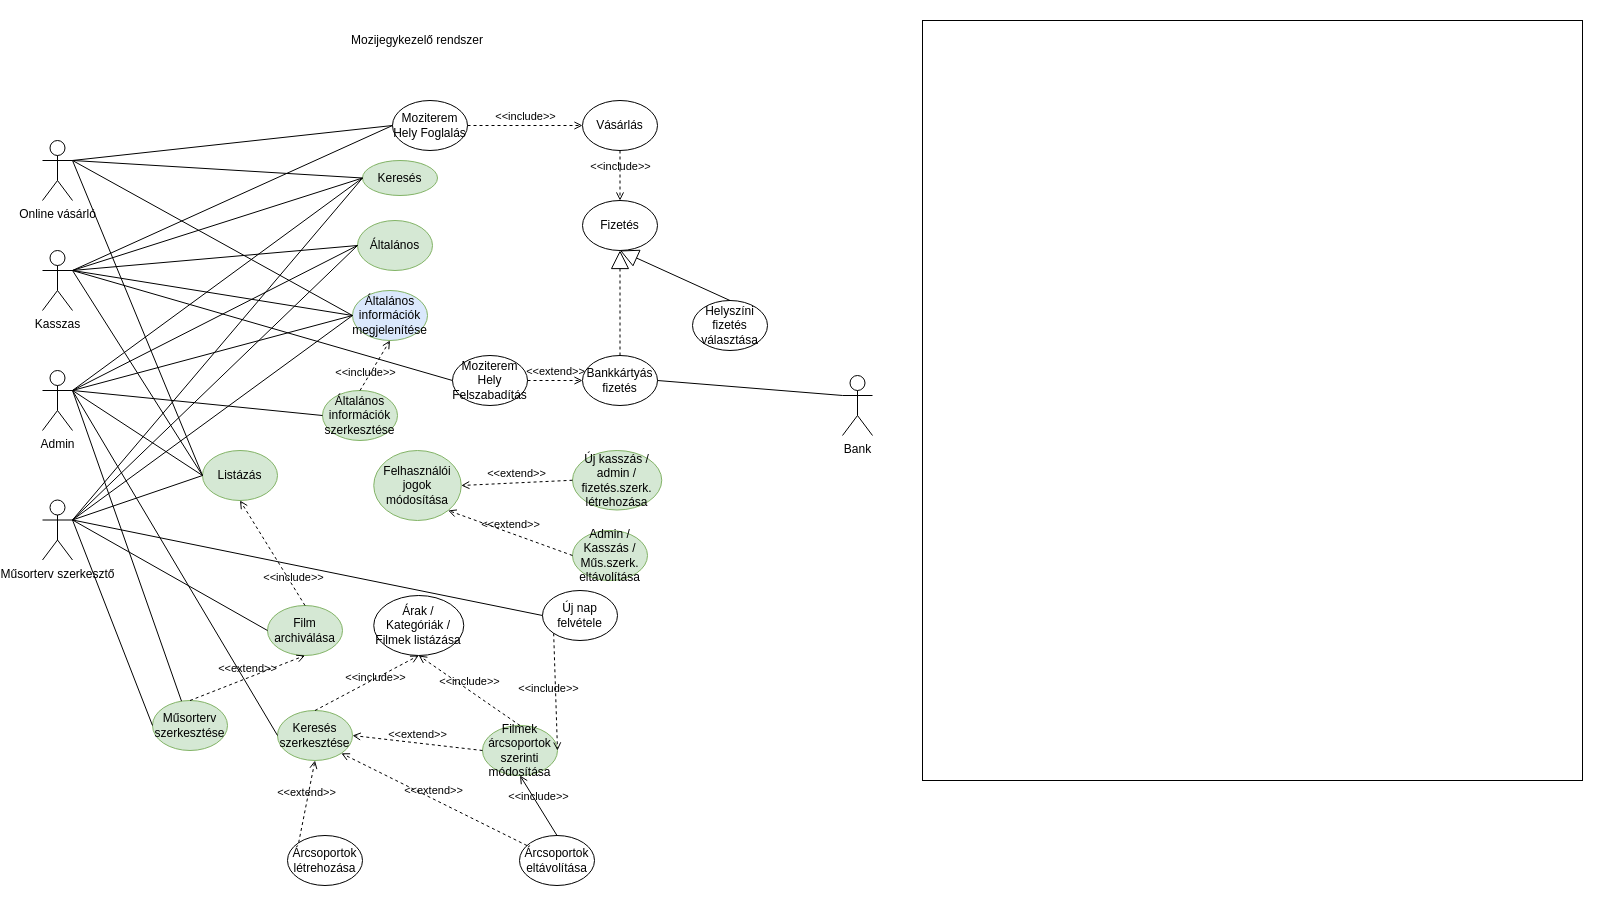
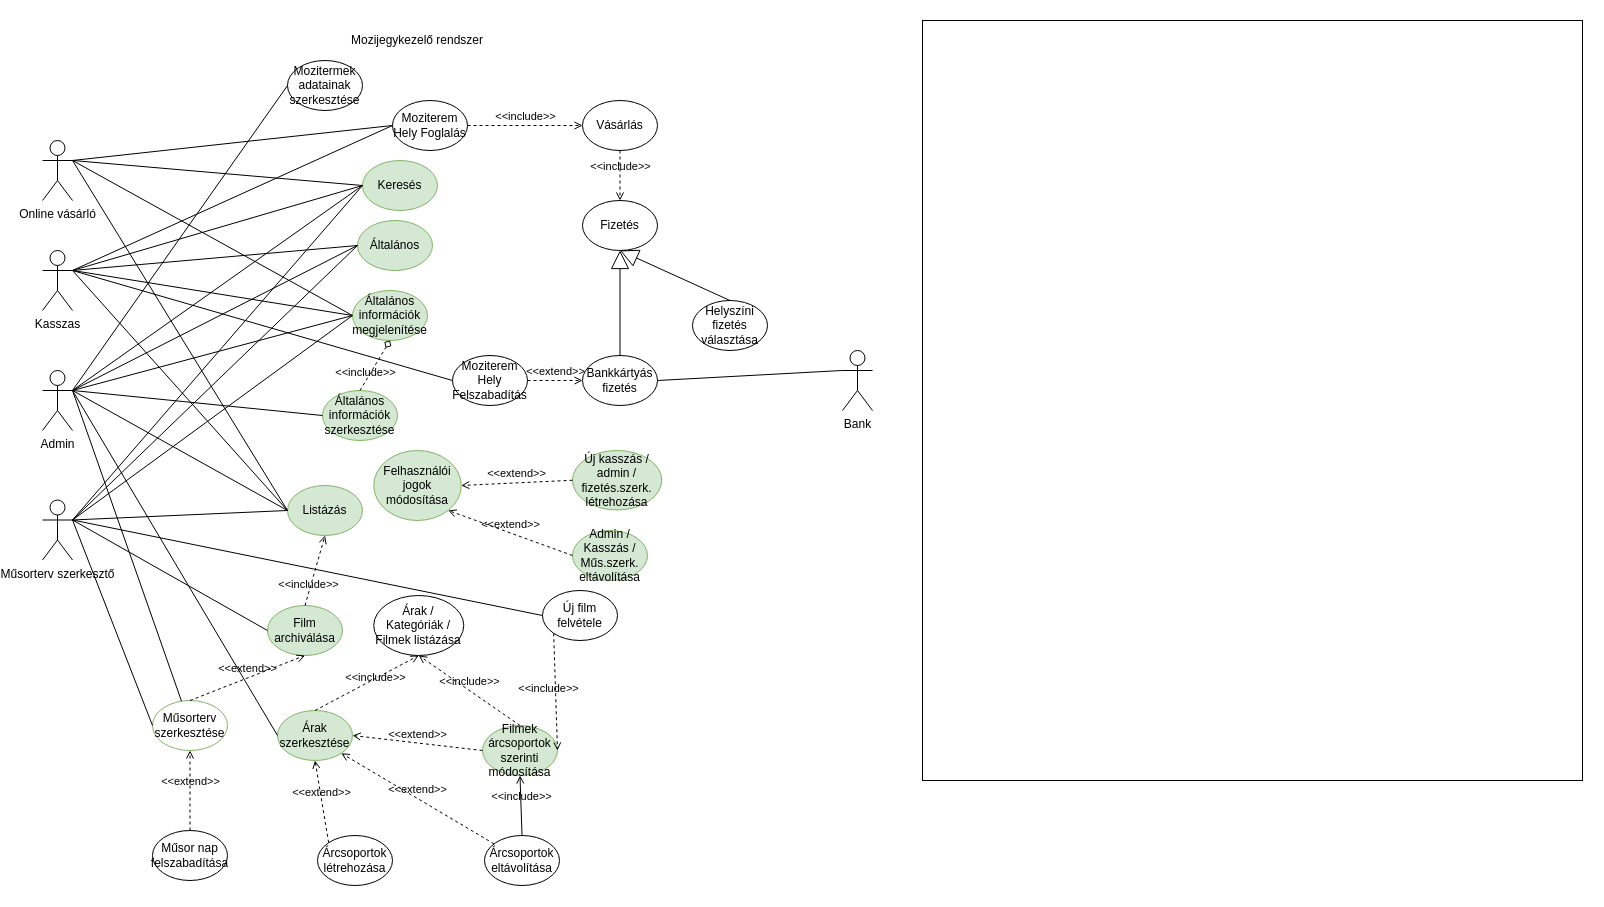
none -> (325, 86)
none -> (235, 160)
(400, 178) -> (400, 186)
(620, 312) -> (620, 312)
(390, 316) -> (390, 316)
(387, 346) -> (386, 348)
(858, 406) -> (858, 381)
(240, 476) -> (325, 511)
(580, 616) -> (580, 616)
(190, 726) -> (190, 726)
(315, 736) -> (315, 736)
none -> (190, 792)
none -> (190, 856)
(325, 861) -> (355, 861)
(557, 861) -> (522, 861)
